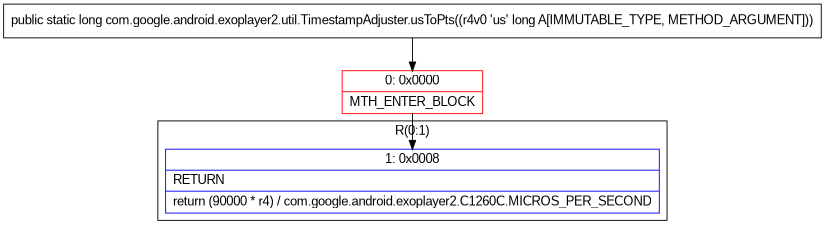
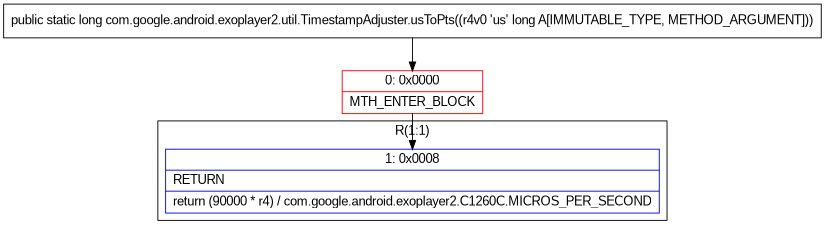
(412, 131) -> (412, 131)
